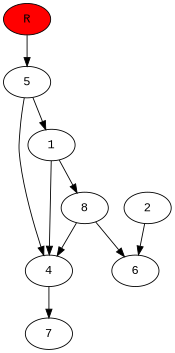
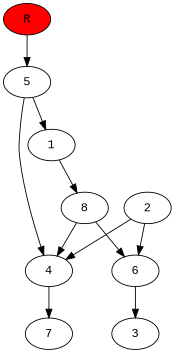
(50, 203) -> (101, 238)
none -> (135, 334)
